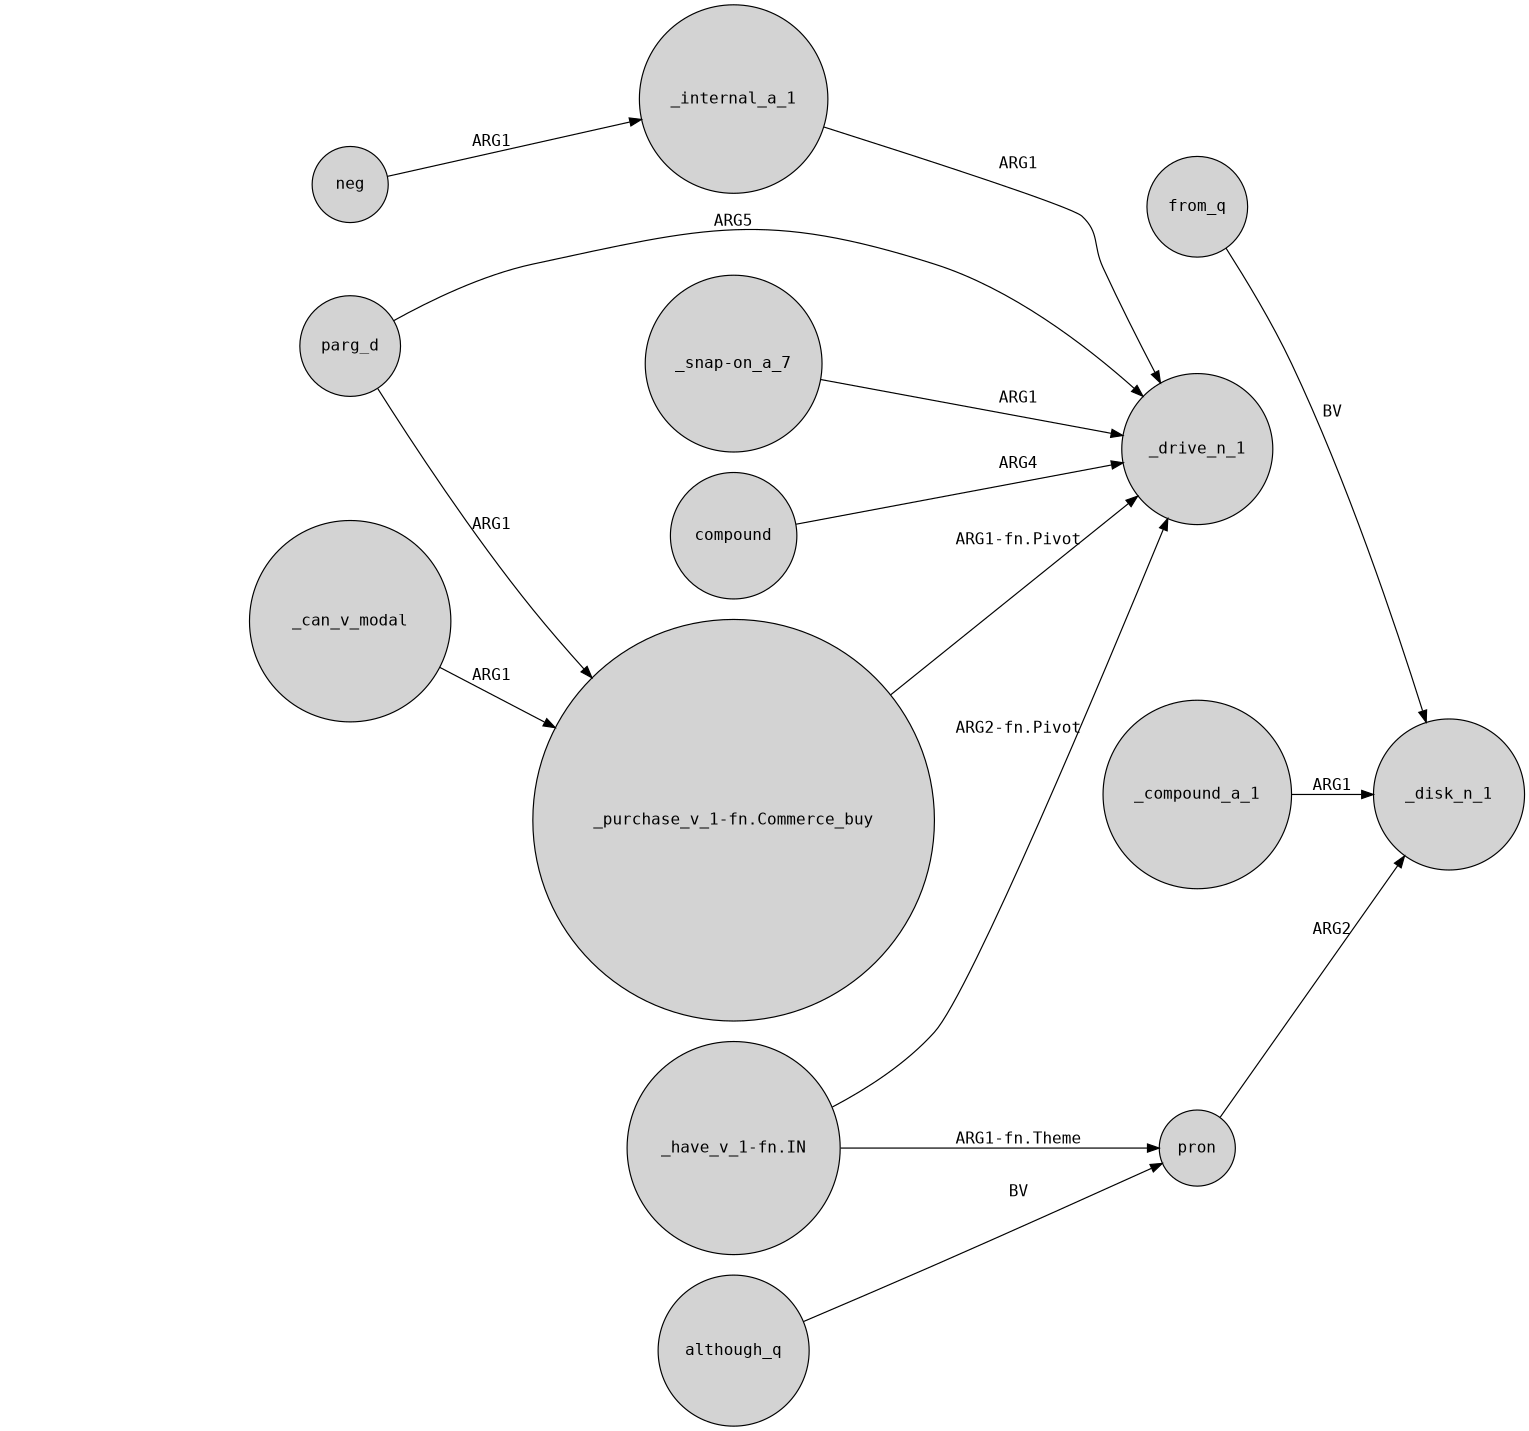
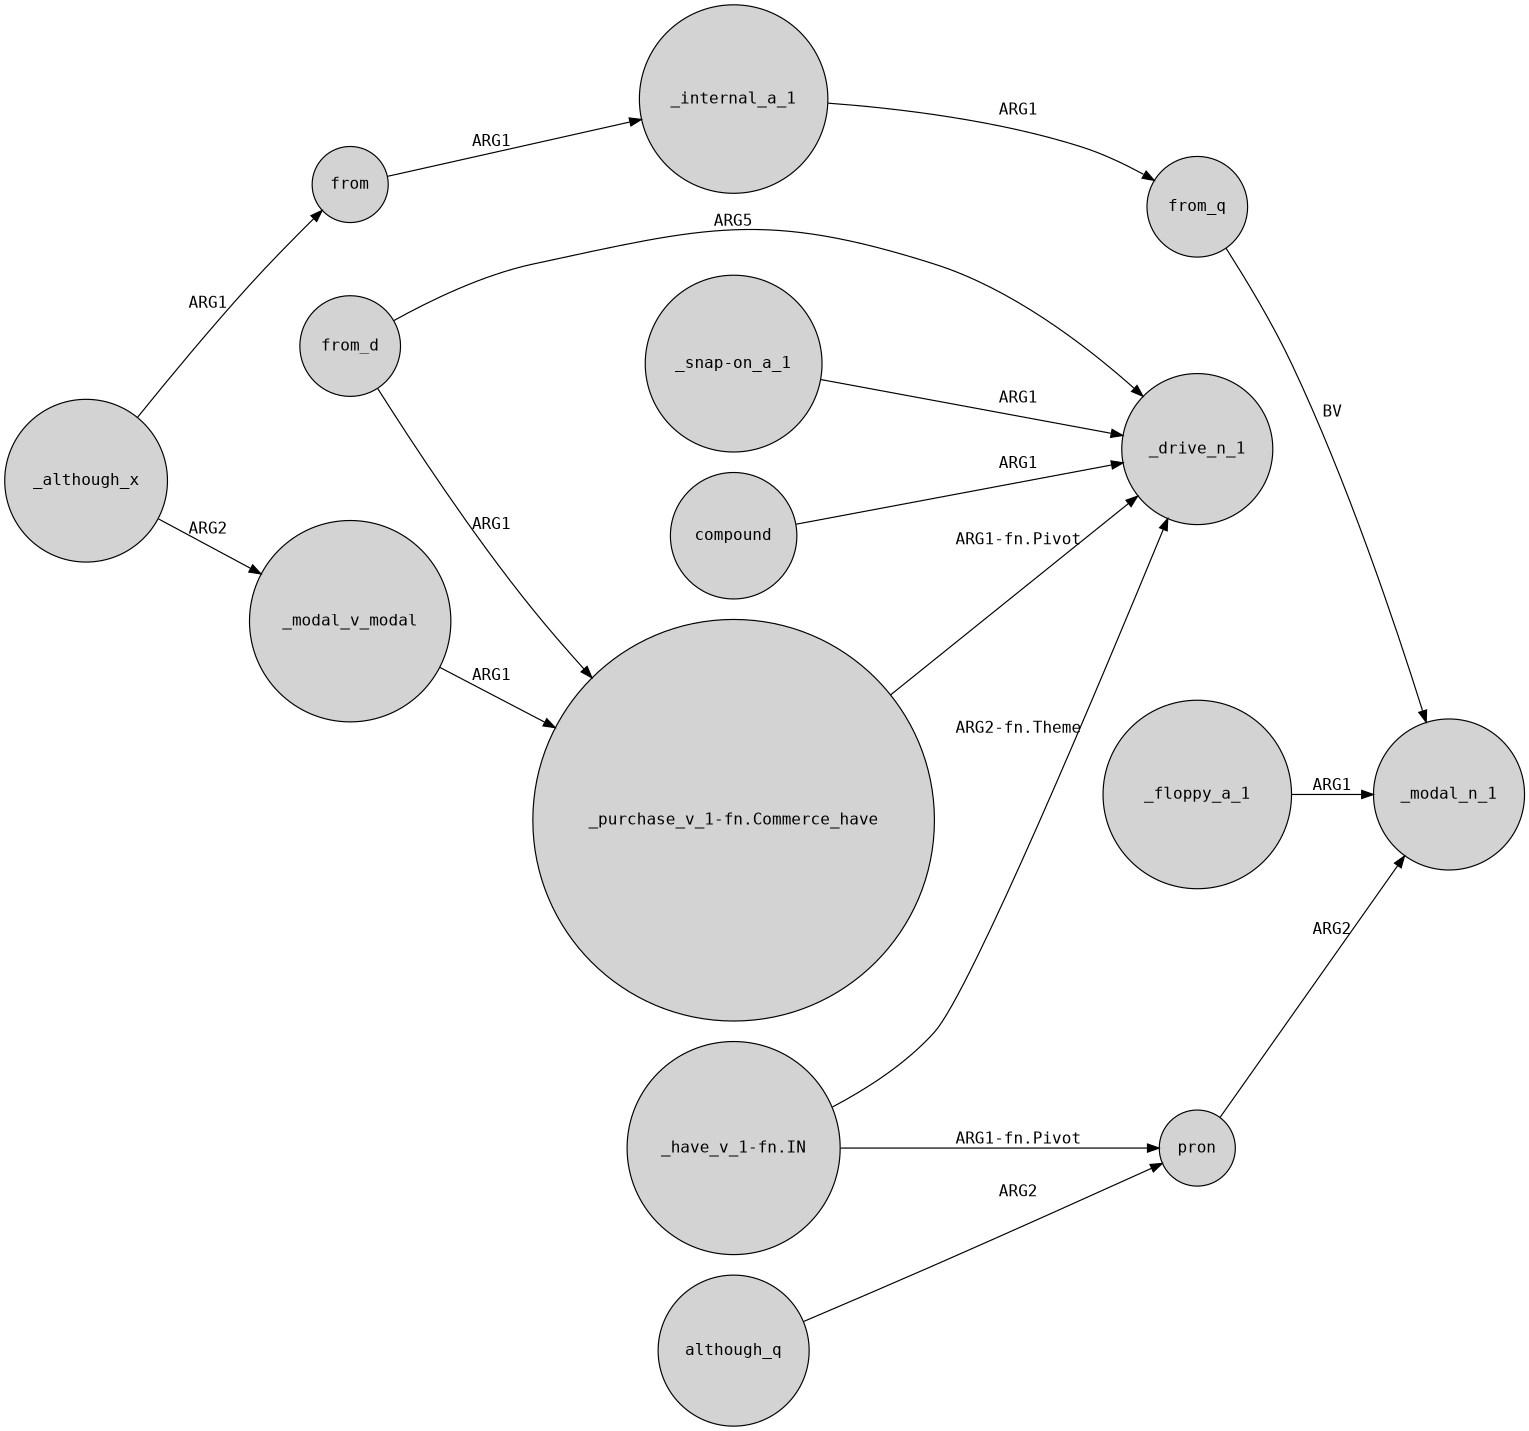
(350, 185) -> (350, 185)
(1036, 197) -> (989, 124)
(350, 346) -> (350, 346)
(734, 364) -> (734, 364)
(1019, 464) -> (1019, 464)
none -> (86, 481)
(350, 621) -> (350, 621)
(1019, 728) -> (1019, 728)
(1197, 795) -> (1197, 795)
(1449, 795) -> (1449, 795)
(734, 820) -> (734, 820)
(1019, 1139) -> (1019, 1139)
(1019, 1192) -> (1019, 1192)
